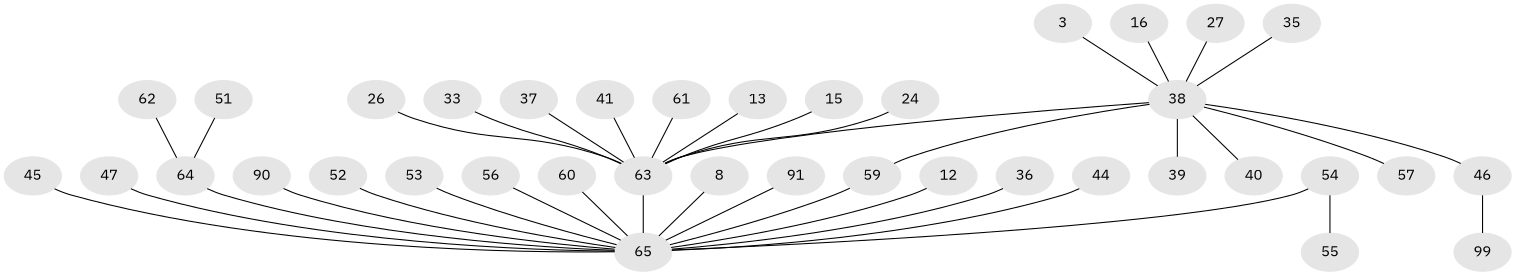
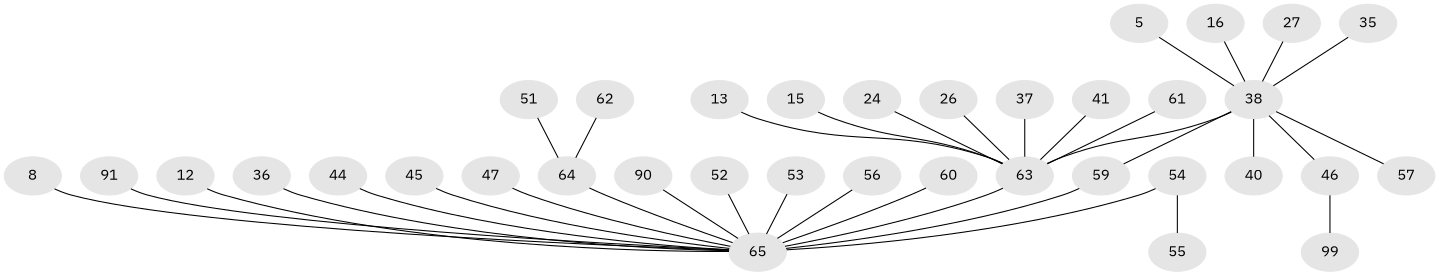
(1063, 23) -> (1139, 23)
(453, 100) -> none
(1177, 176) -> none
